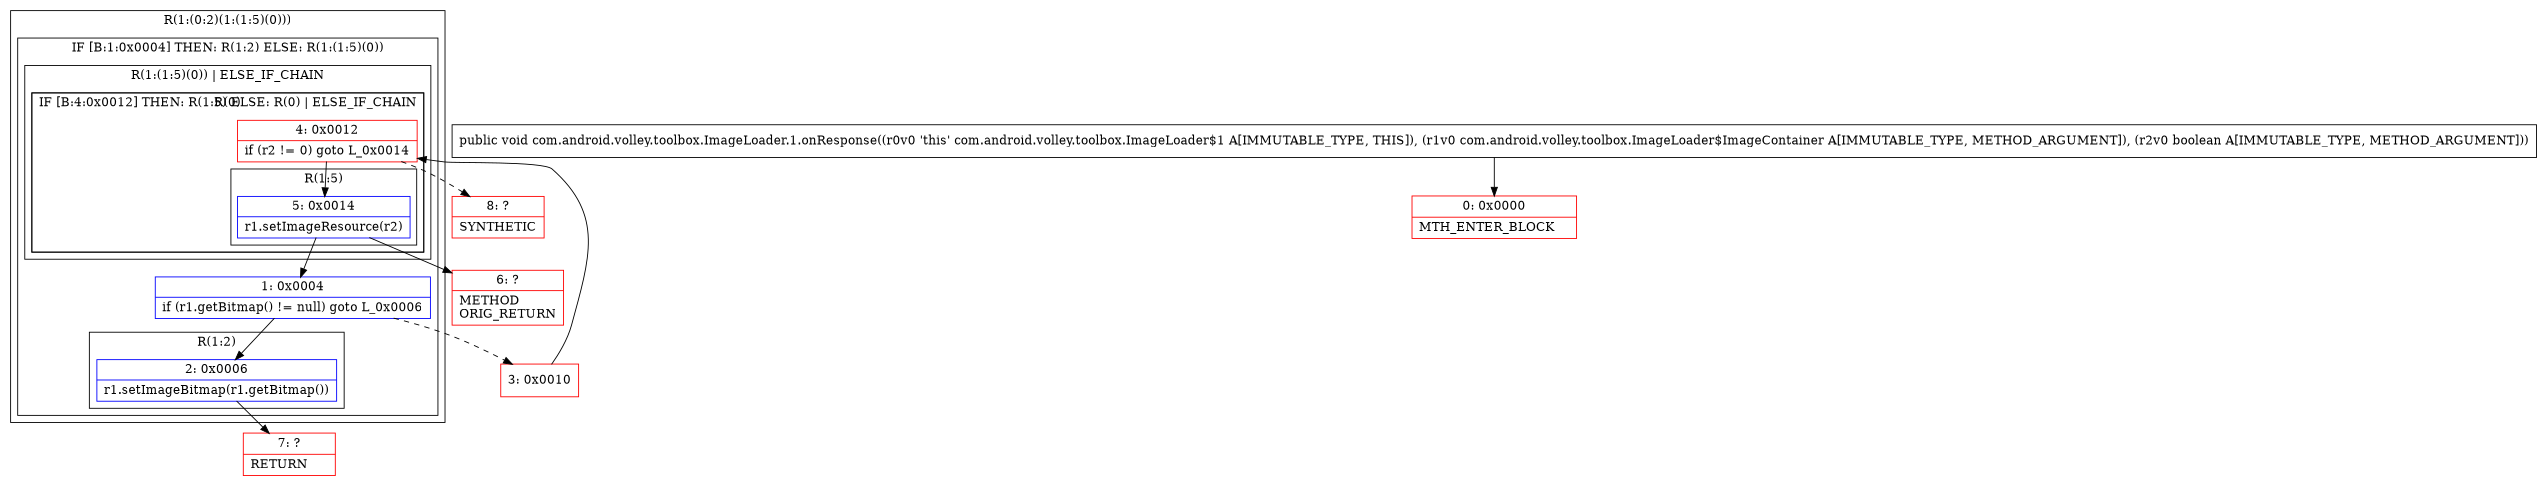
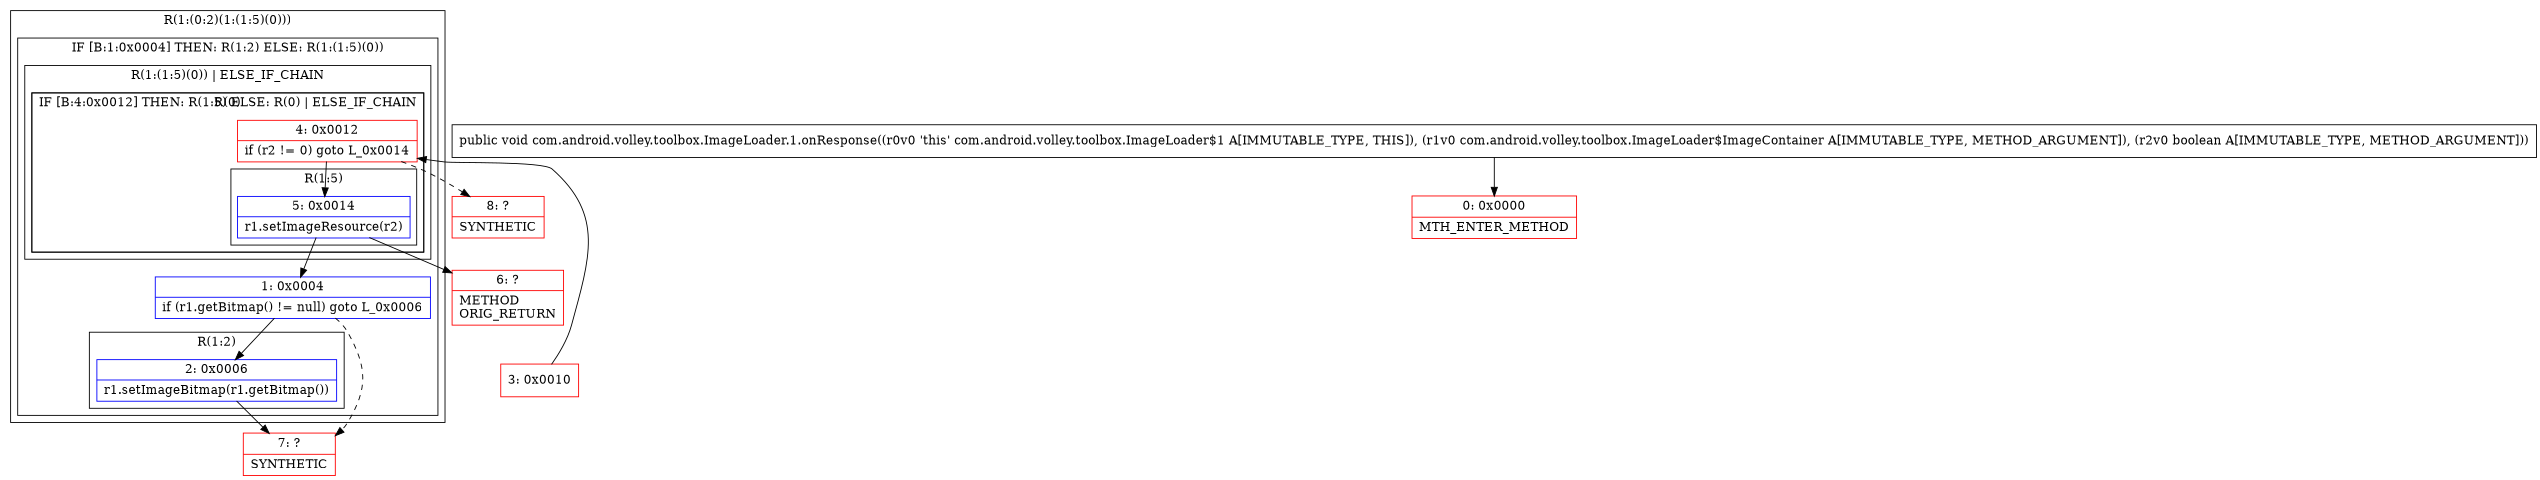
(1487, 227) -> (1494, 227)
(450, 335) -> (362, 373)
(279, 464) -> (289, 464)
